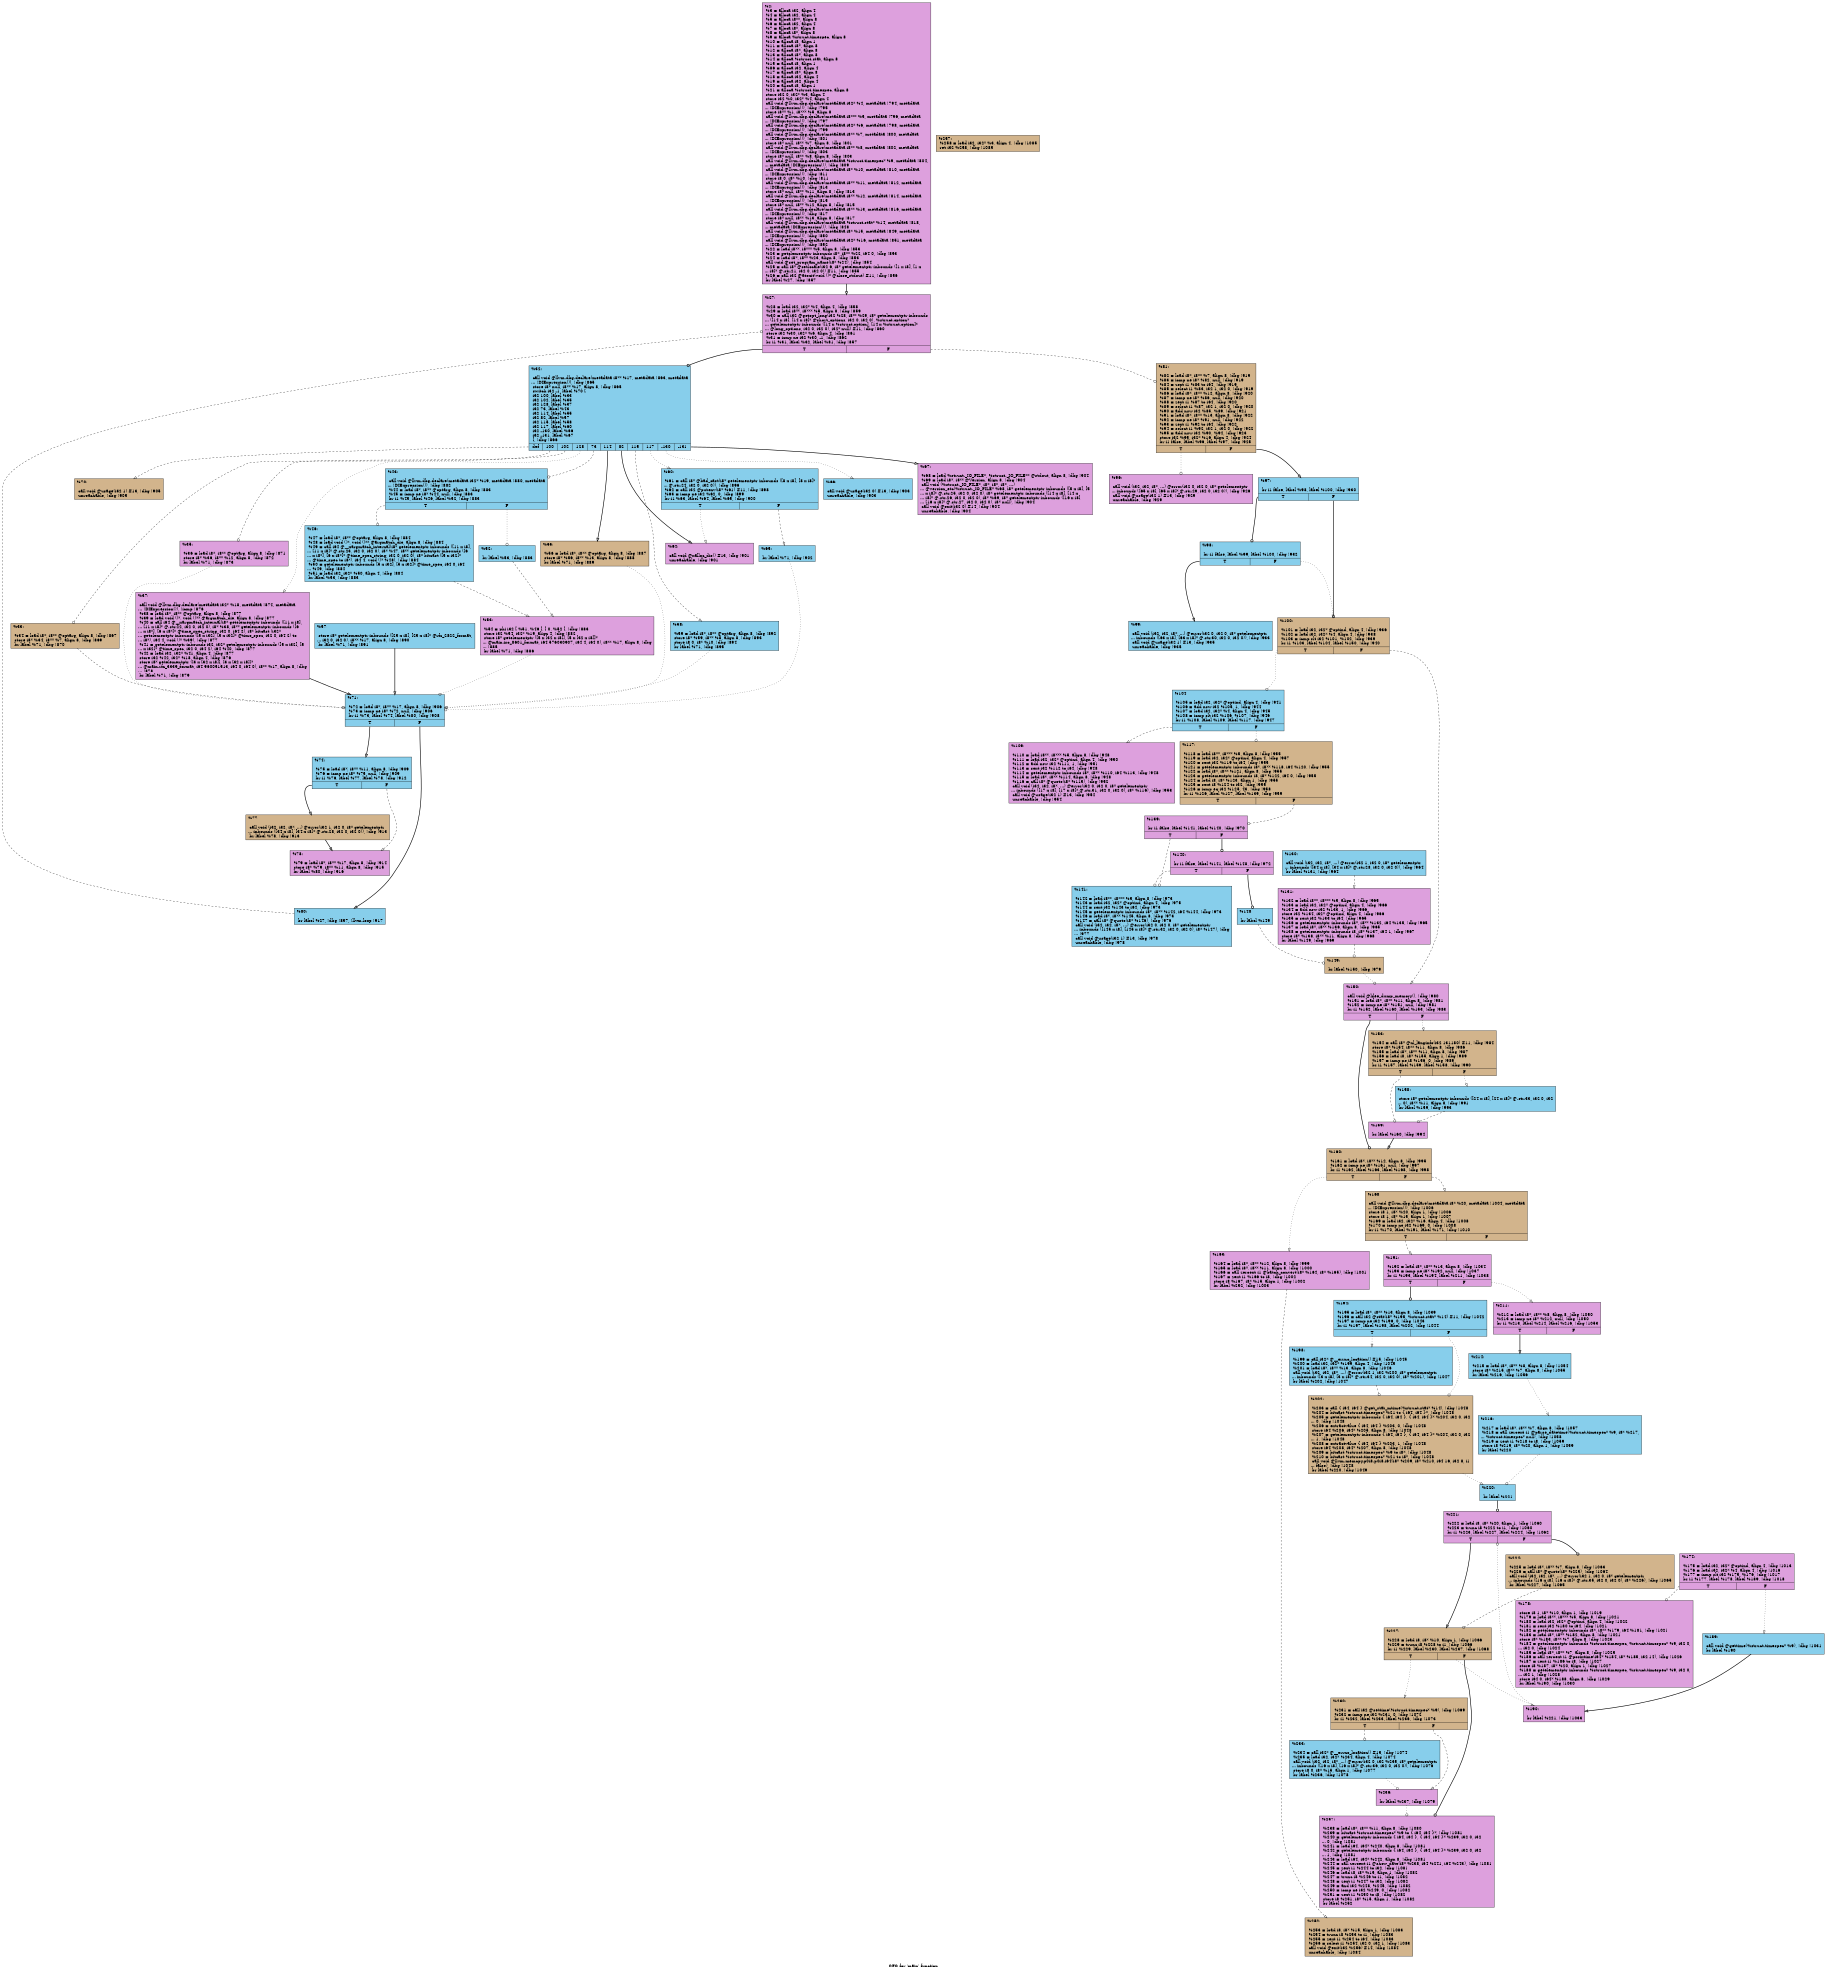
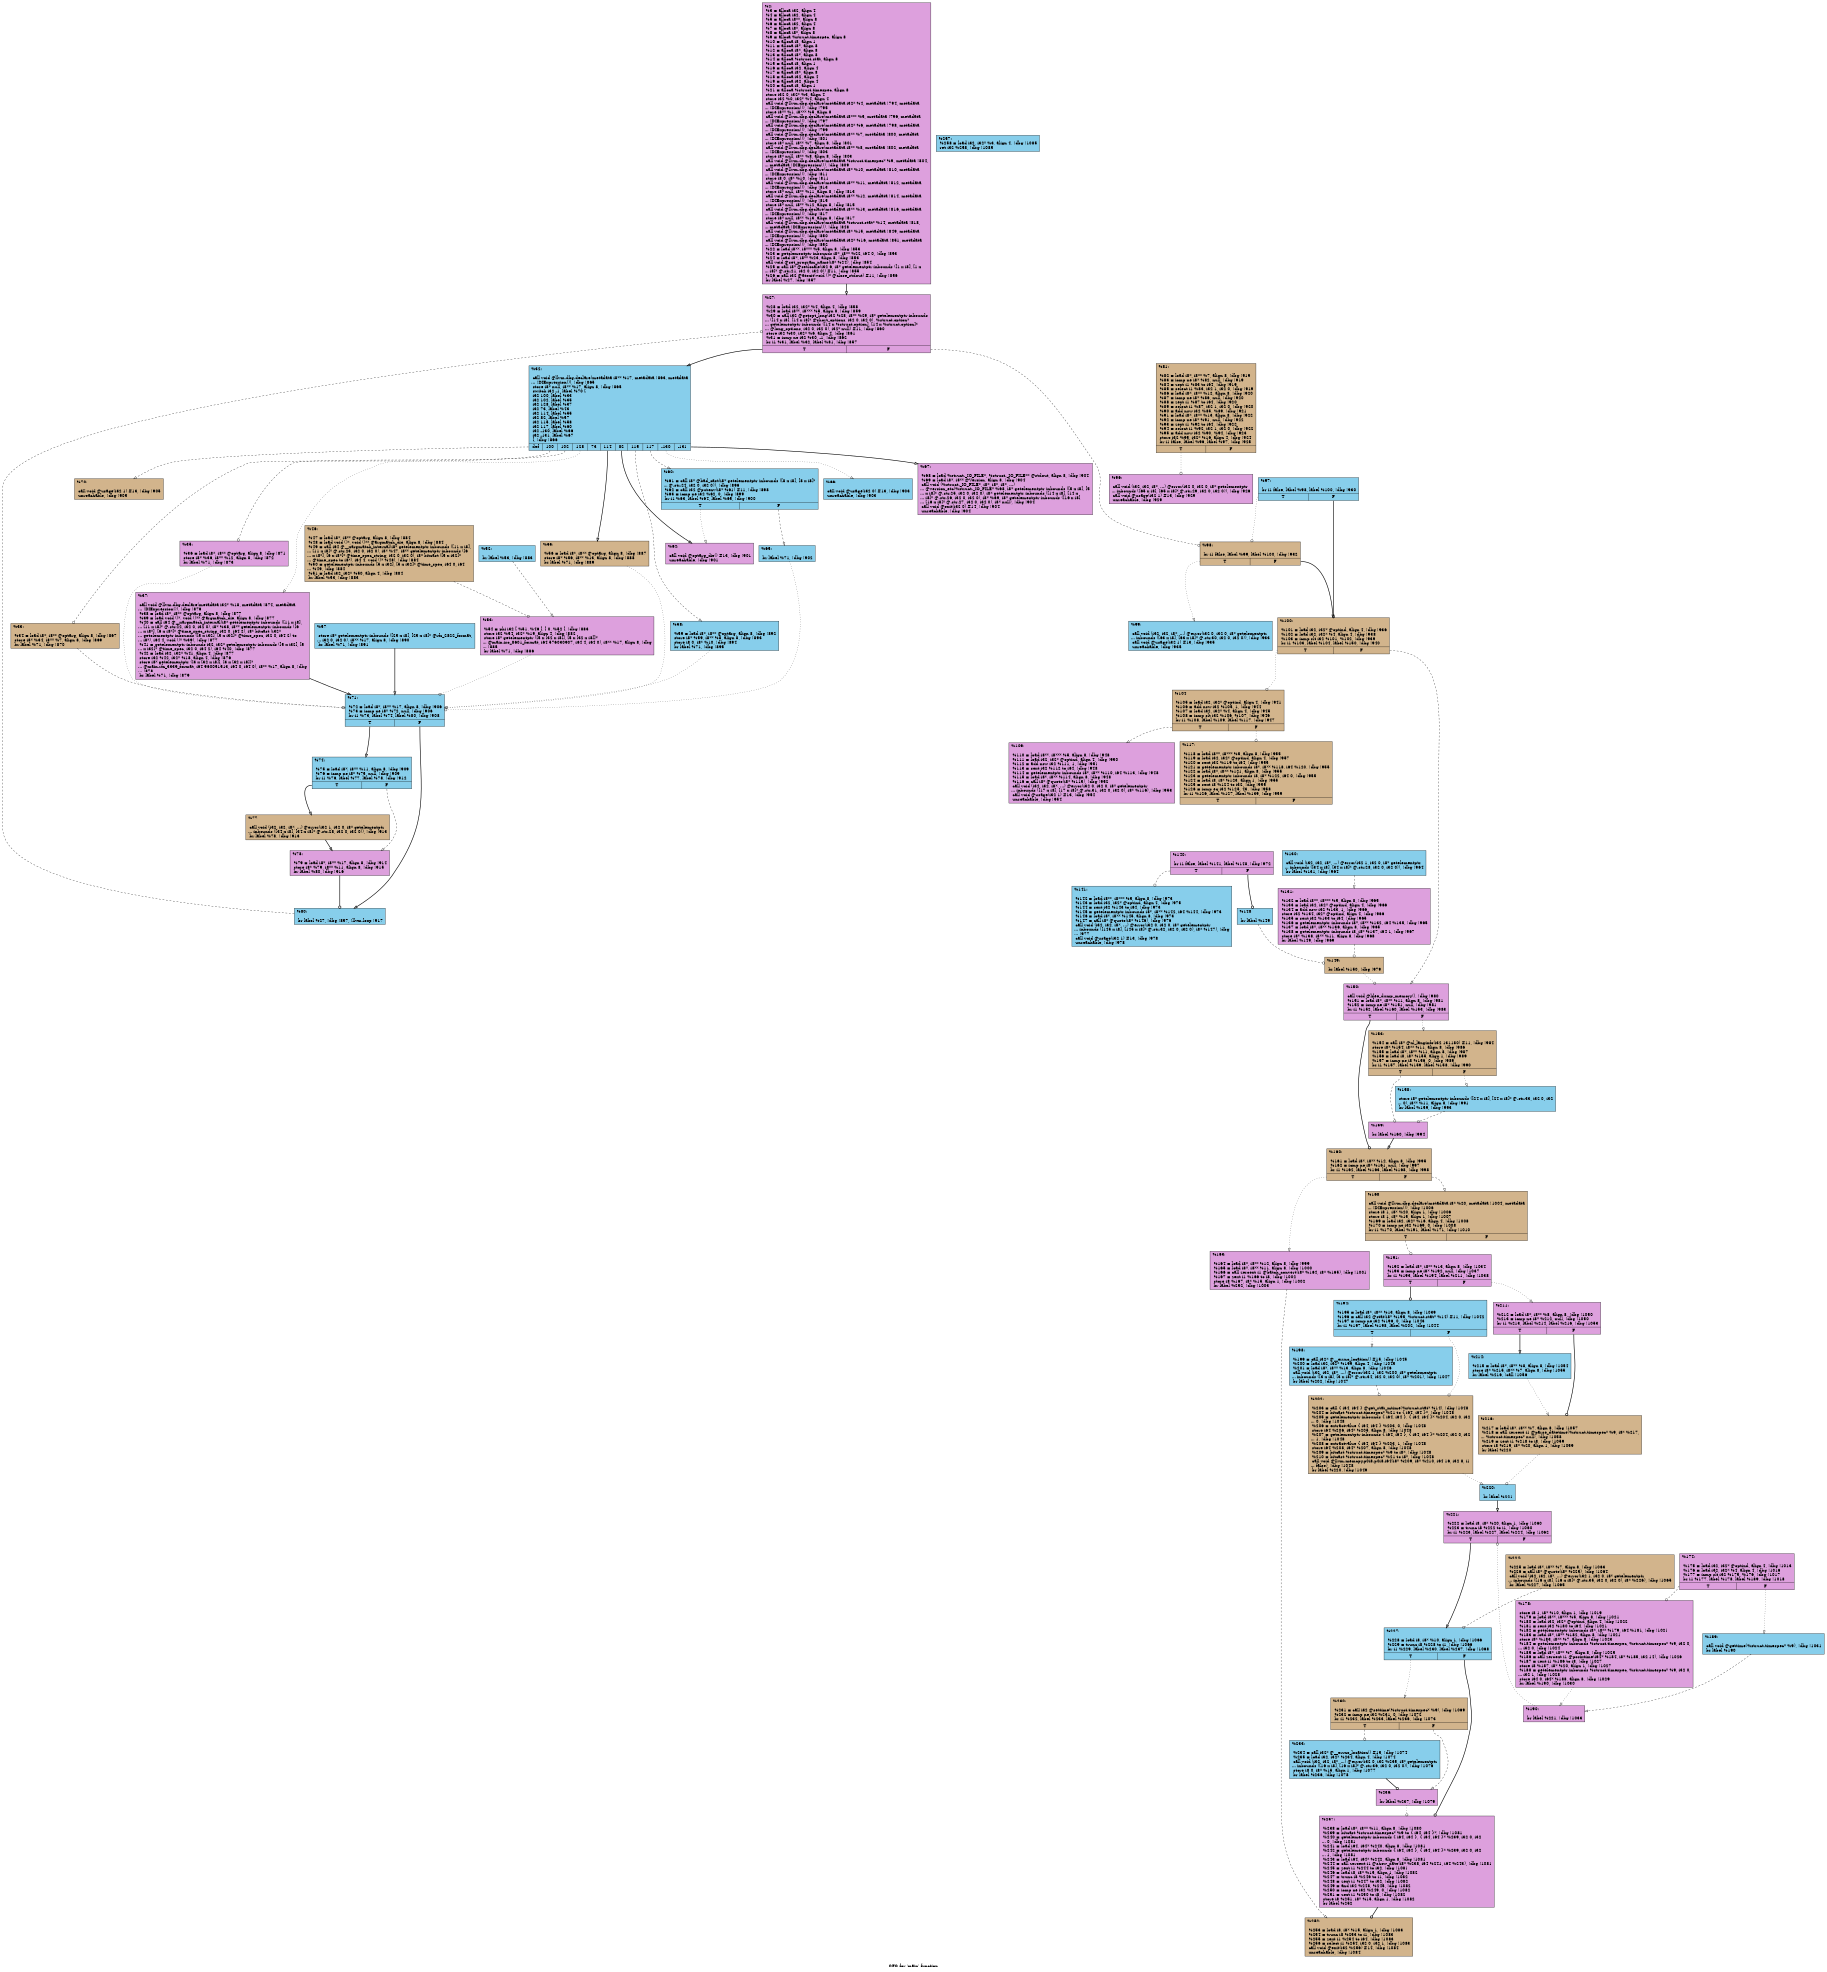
(792, 68) -> (792, 68)
(988, 143) -> (988, 143)
(725, 354) -> (725, 354)
(1044, 355) -> (1078, 438)
(1280, 458) -> none
(657, 461) -> (657, 461)
(466, 489) -> none
(1255, 518) -> (1255, 518)
(389, 554) -> (389, 554)
(1250, 554) -> (1250, 554)
(709, 556) -> (710, 556)
(1326, 582) -> (1326, 582)
(1186, 586) -> (1186, 586)
(490, 598) -> (490, 598)
(171, 609) -> (170, 609)
(1228, 710) -> (1228, 710)
(1196, 827) -> none
none -> (340, 891)
(1407, 1247) -> (1407, 1247)
none -> (1575, 1374)
(1500, 1375) -> (1499, 1375)
(1560, 1435) -> (1560, 1435)
(1498, 1504) -> (1498, 1504)
(1566, 1544) -> none
(1438, 1644) -> (1438, 1644)
(1492, 1685) -> (1567, 1695)
(1674, 1695) -> (1674, 1695)
(1391, 1783) -> (1391, 1783)
none -> (1375, 1912)
